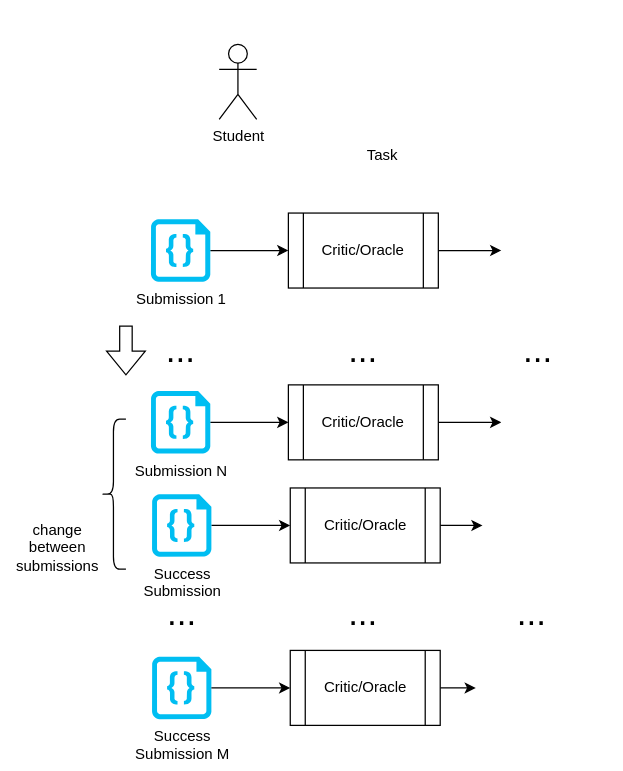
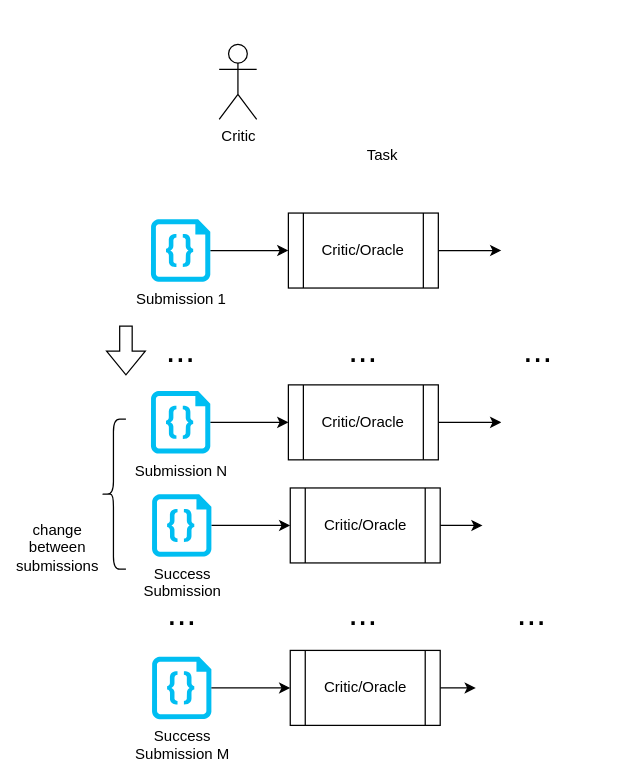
(239, 137) -> (239, 137)
